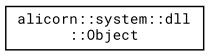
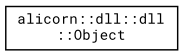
(105, 28) -> (92, 28)
